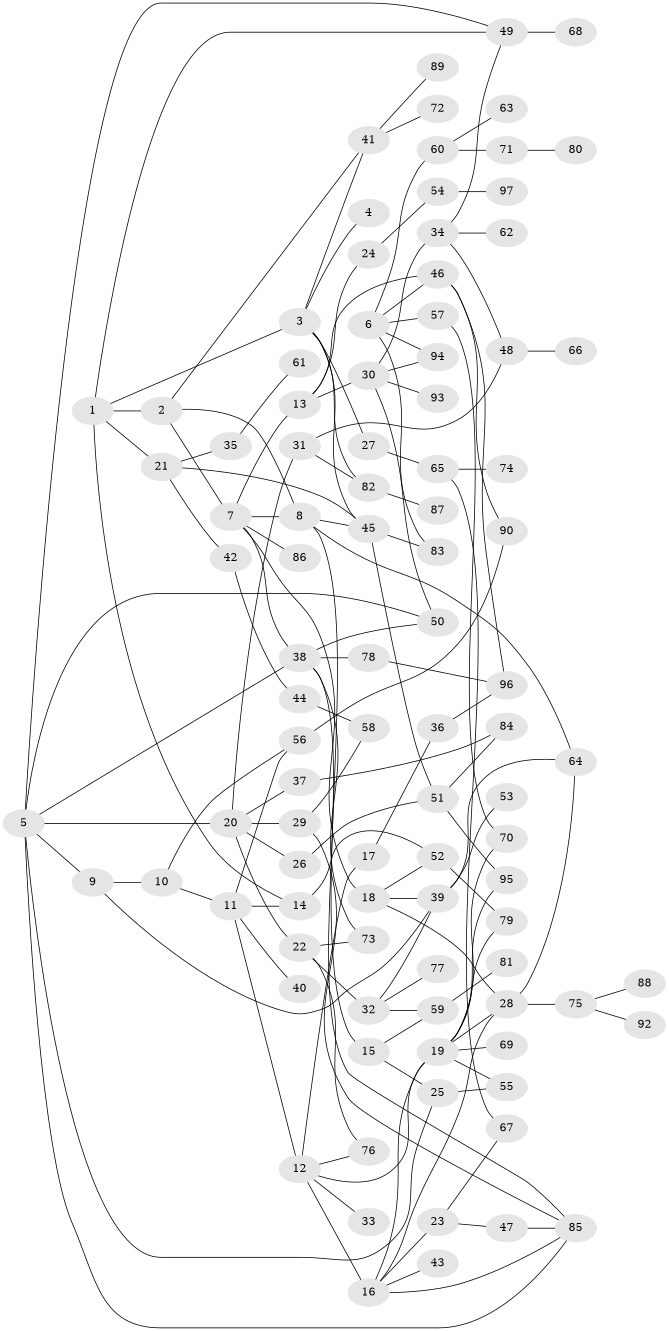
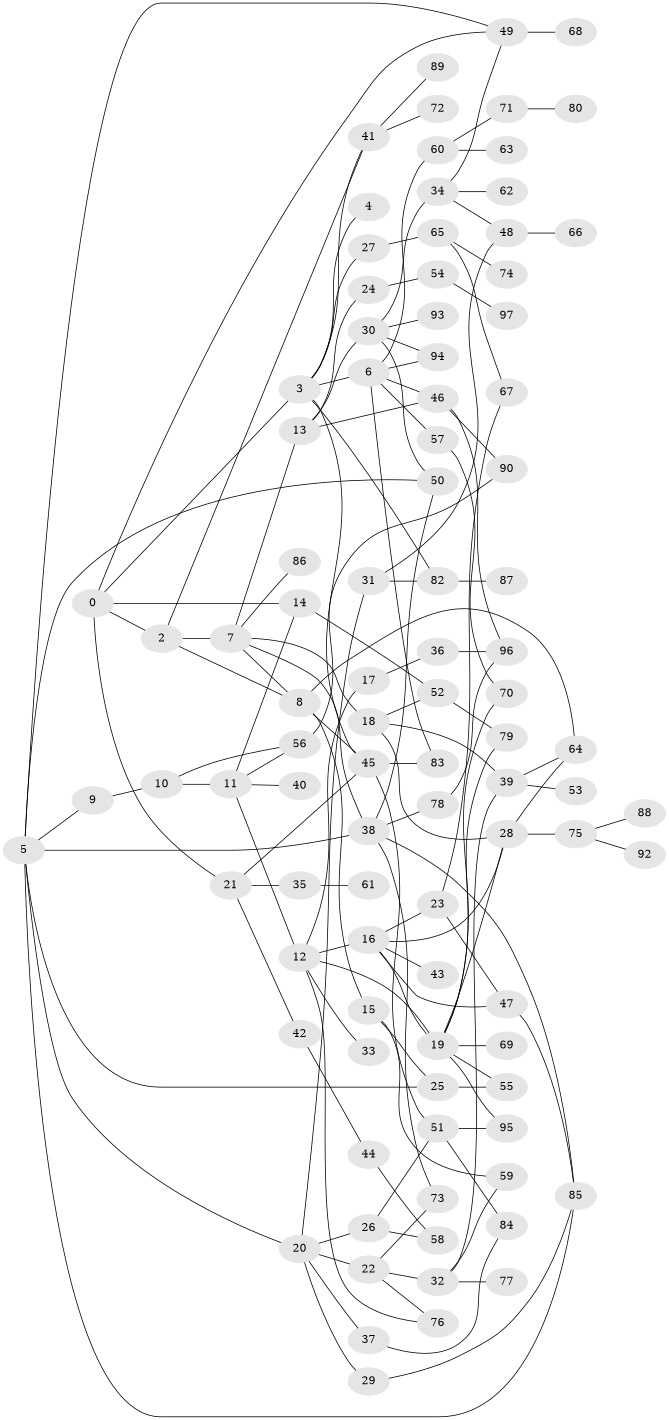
none -> (340, 380)
(93, 411) -> (93, 603)
(343, 771) -> (398, 1233)
(507, 963) -> none
(270, 1006) -> none
(479, 1277) -> (423, 998)
